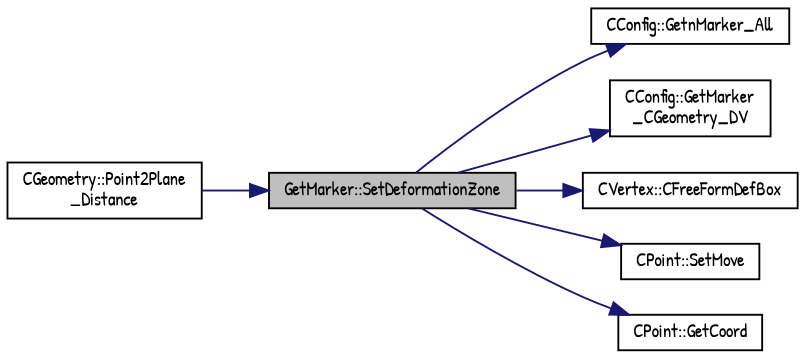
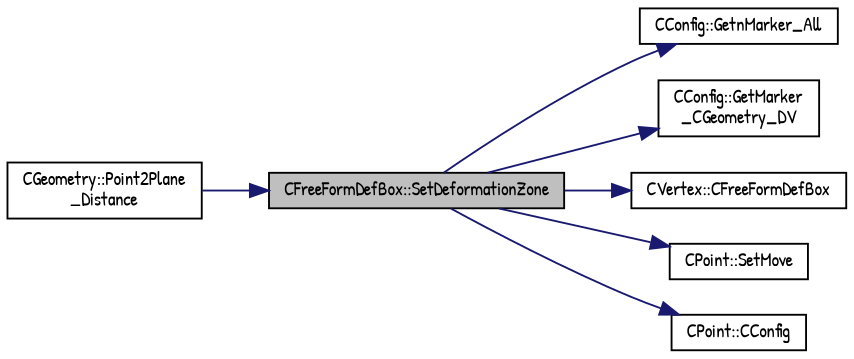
(392, 191) -> (417, 191)
(690, 333) -> (739, 333)
